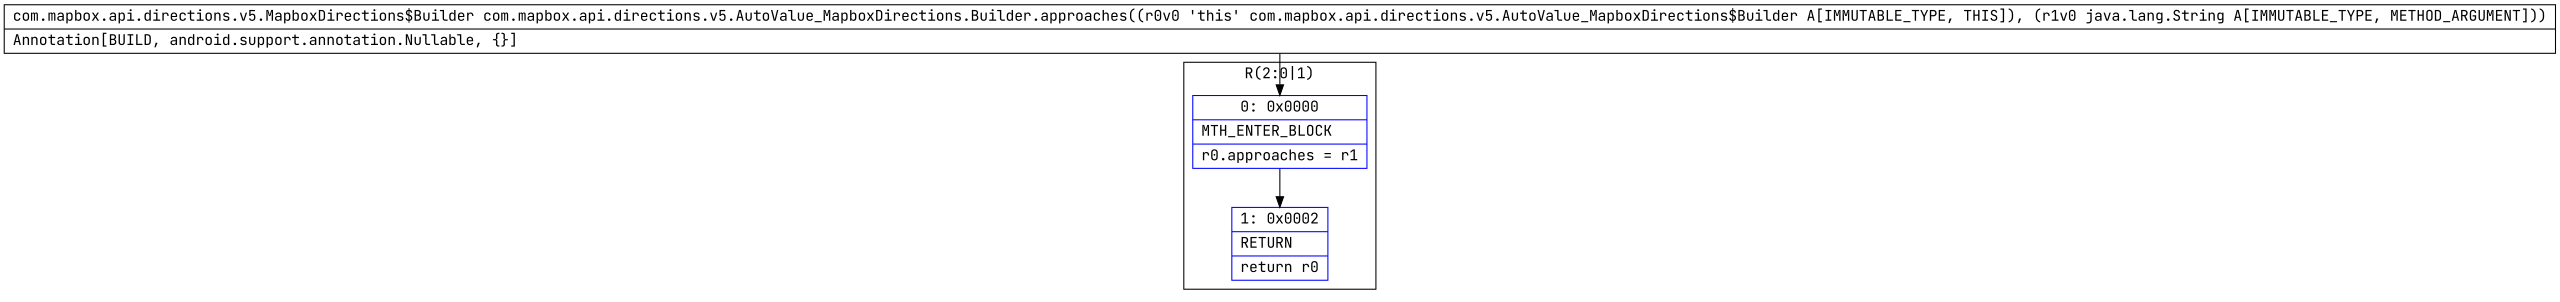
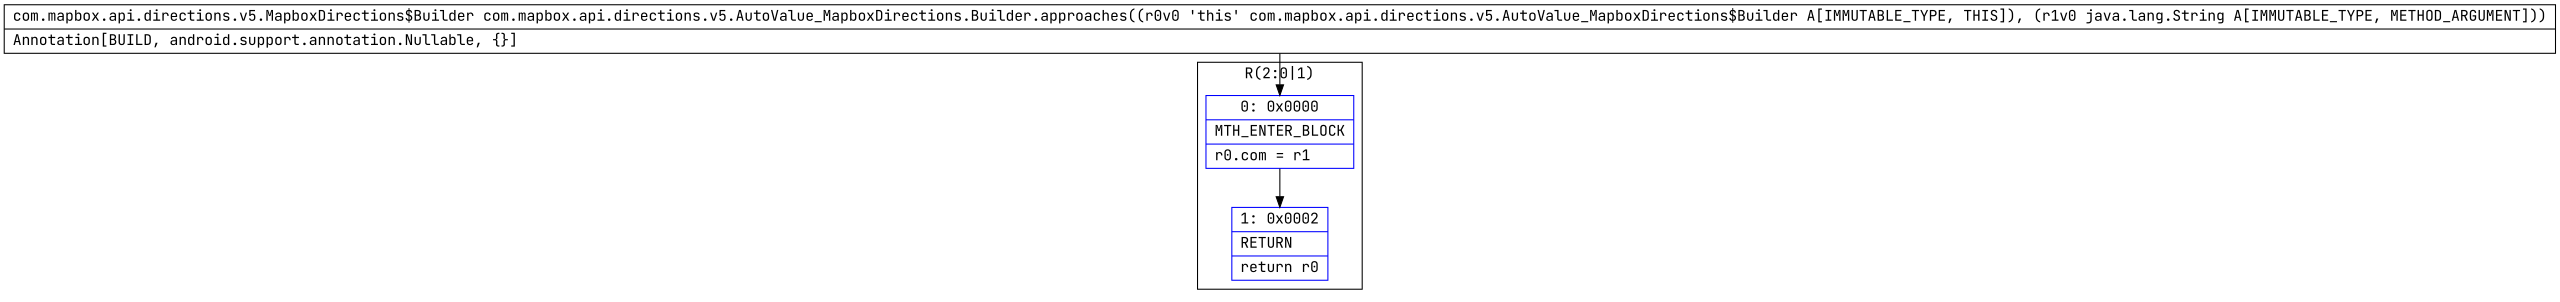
(1280, 156) -> (1262, 156)
